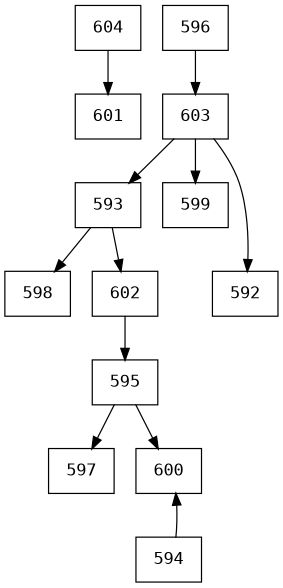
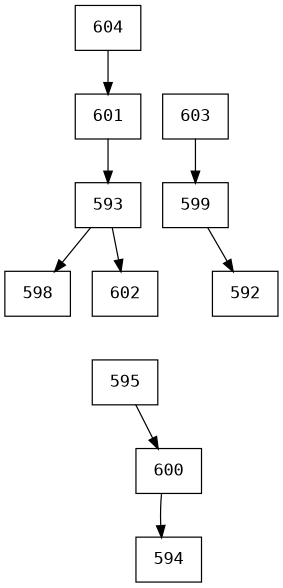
(195, 28) -> none
(156, 157) -> (108, 155)
(243, 195) -> (217, 244)
(125, 332) -> none
(81, 471) -> none
(177, 522) -> (161, 509)
